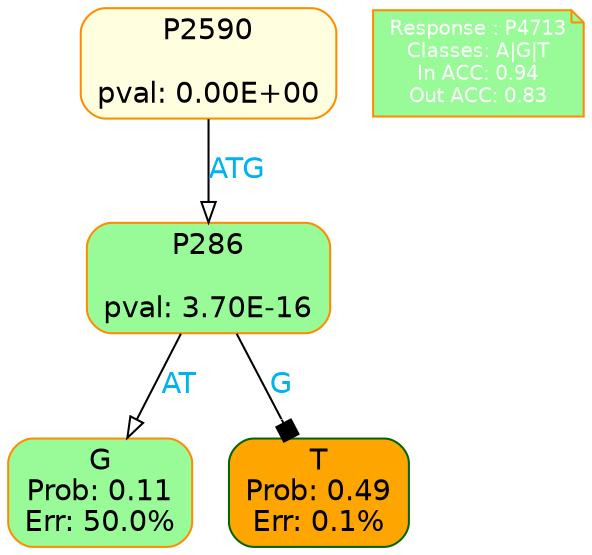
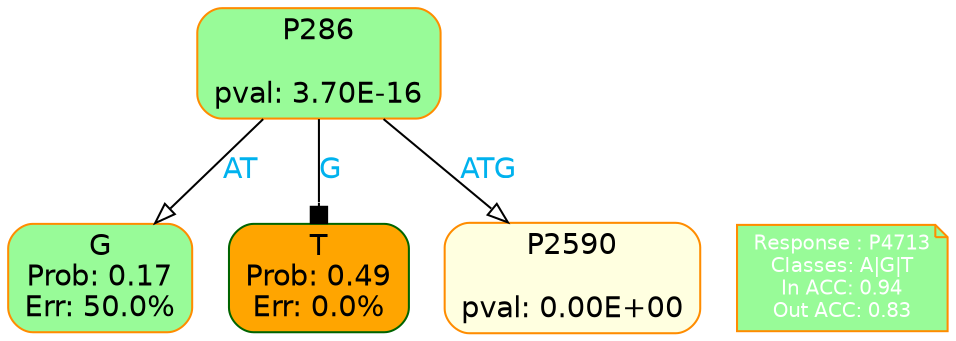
(209, 160) -> (437, 164)
(100, 493) -> (100, 278)
(319, 493) -> (319, 278)
